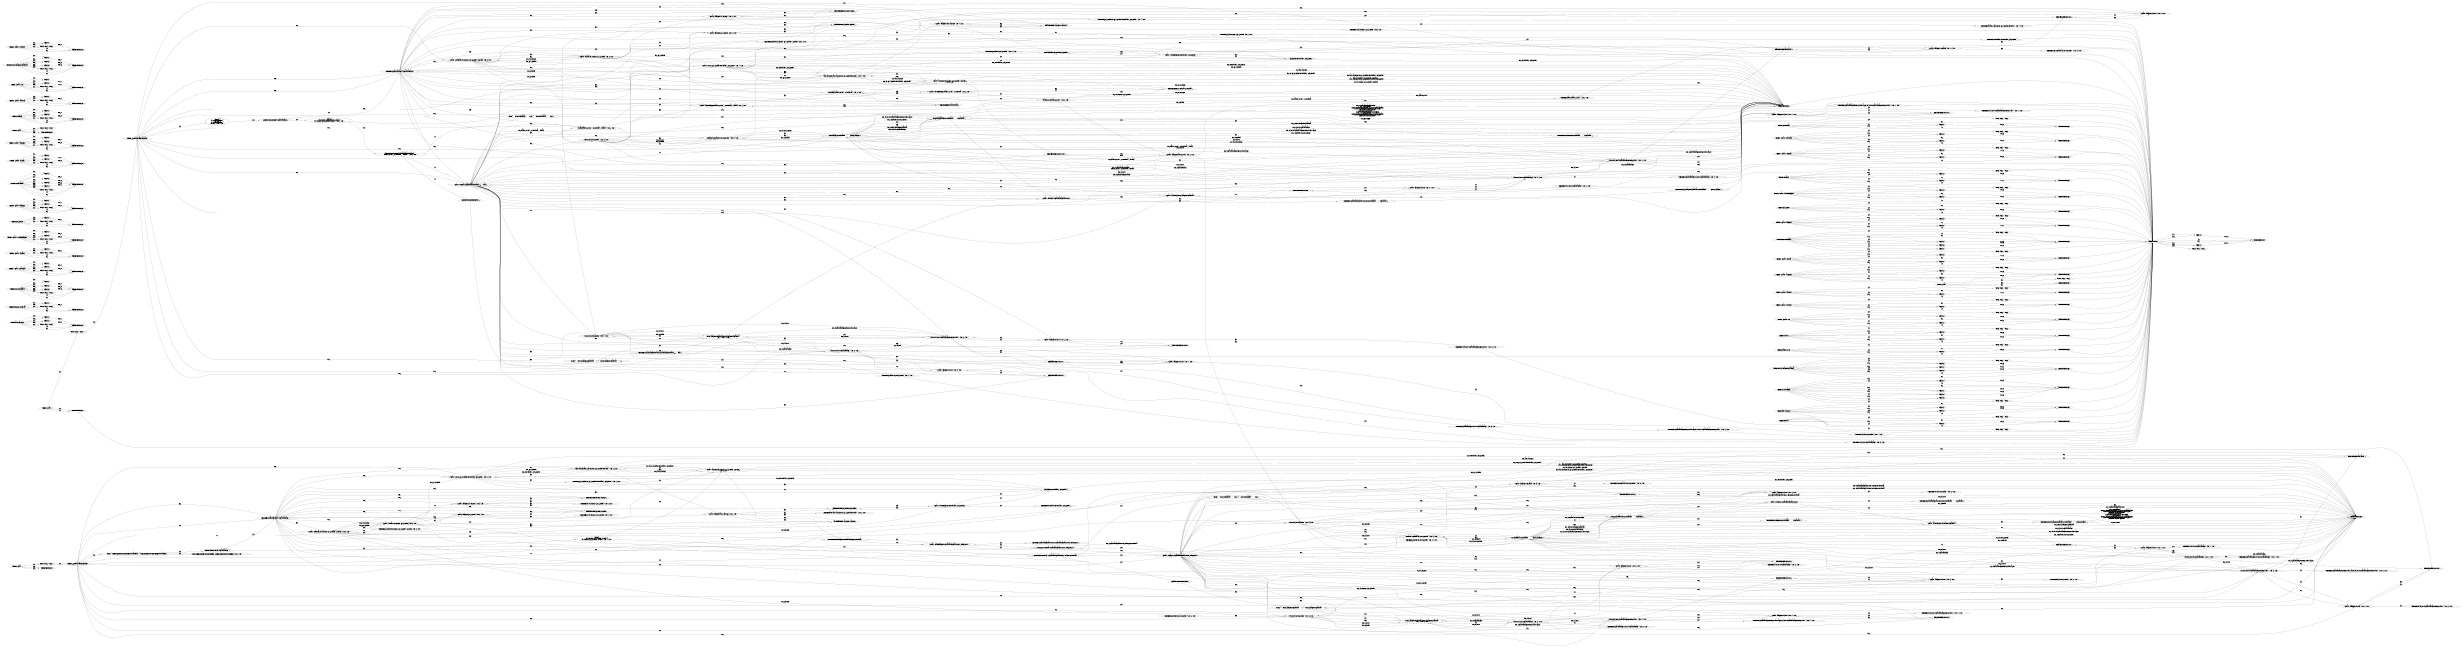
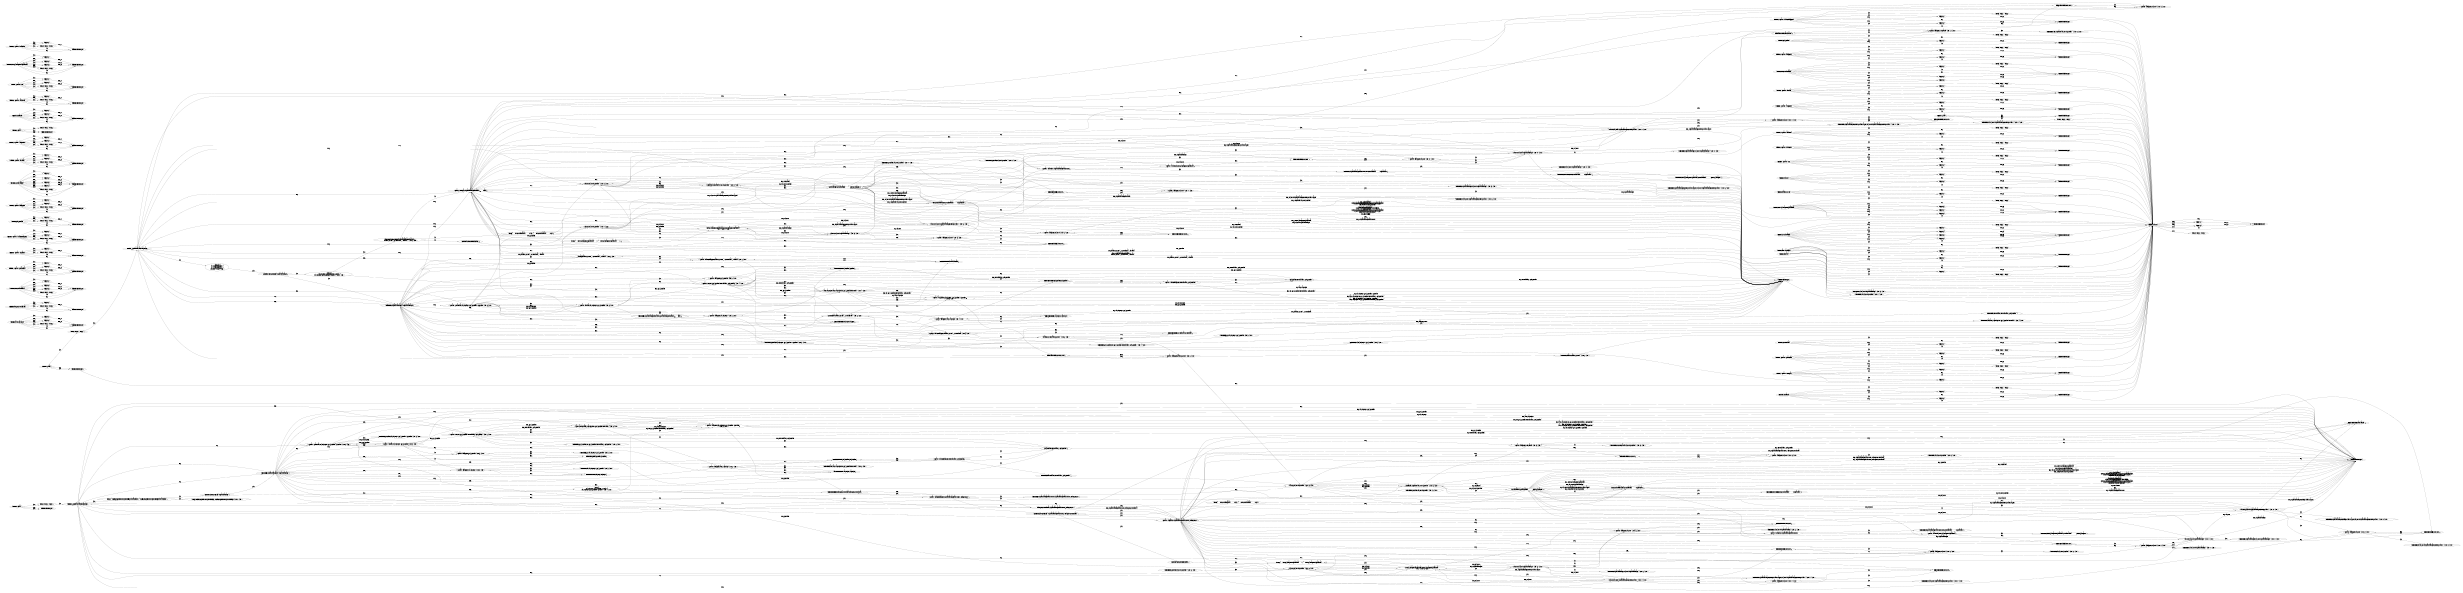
(723, 360) -> (723, 196)
(1544, 501) -> none
